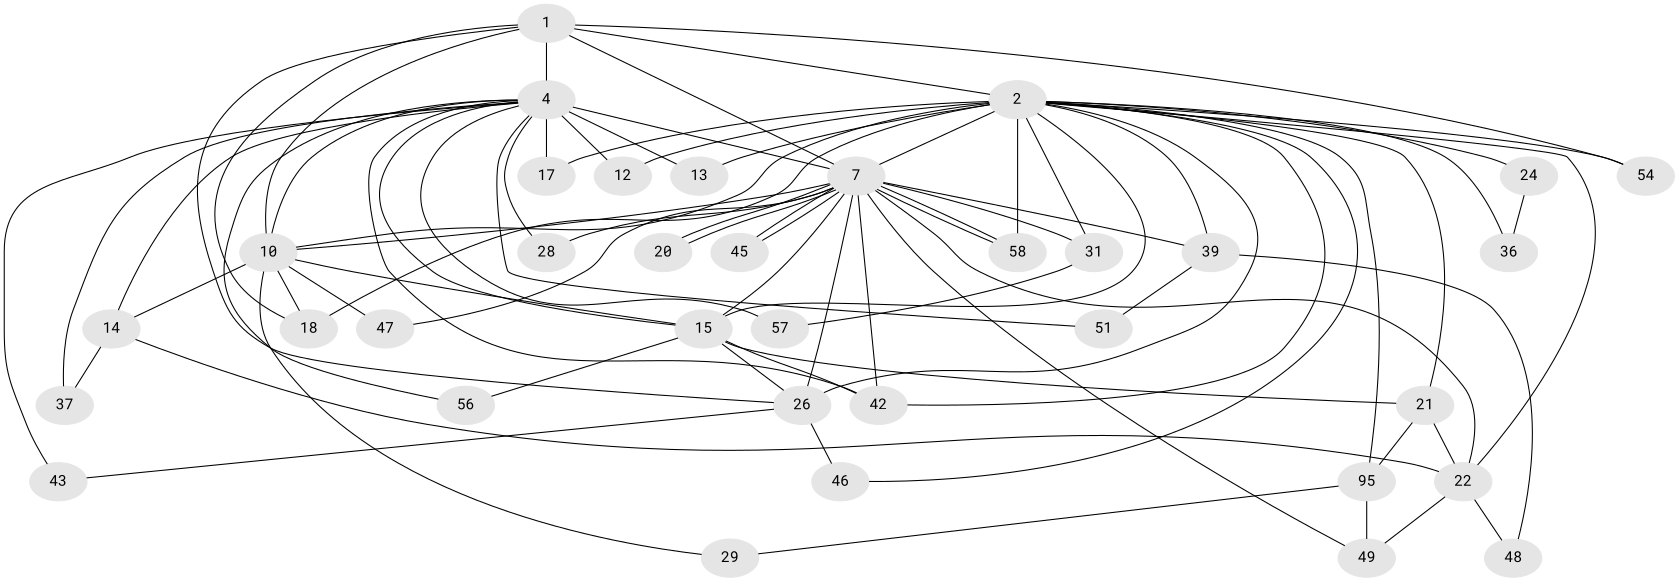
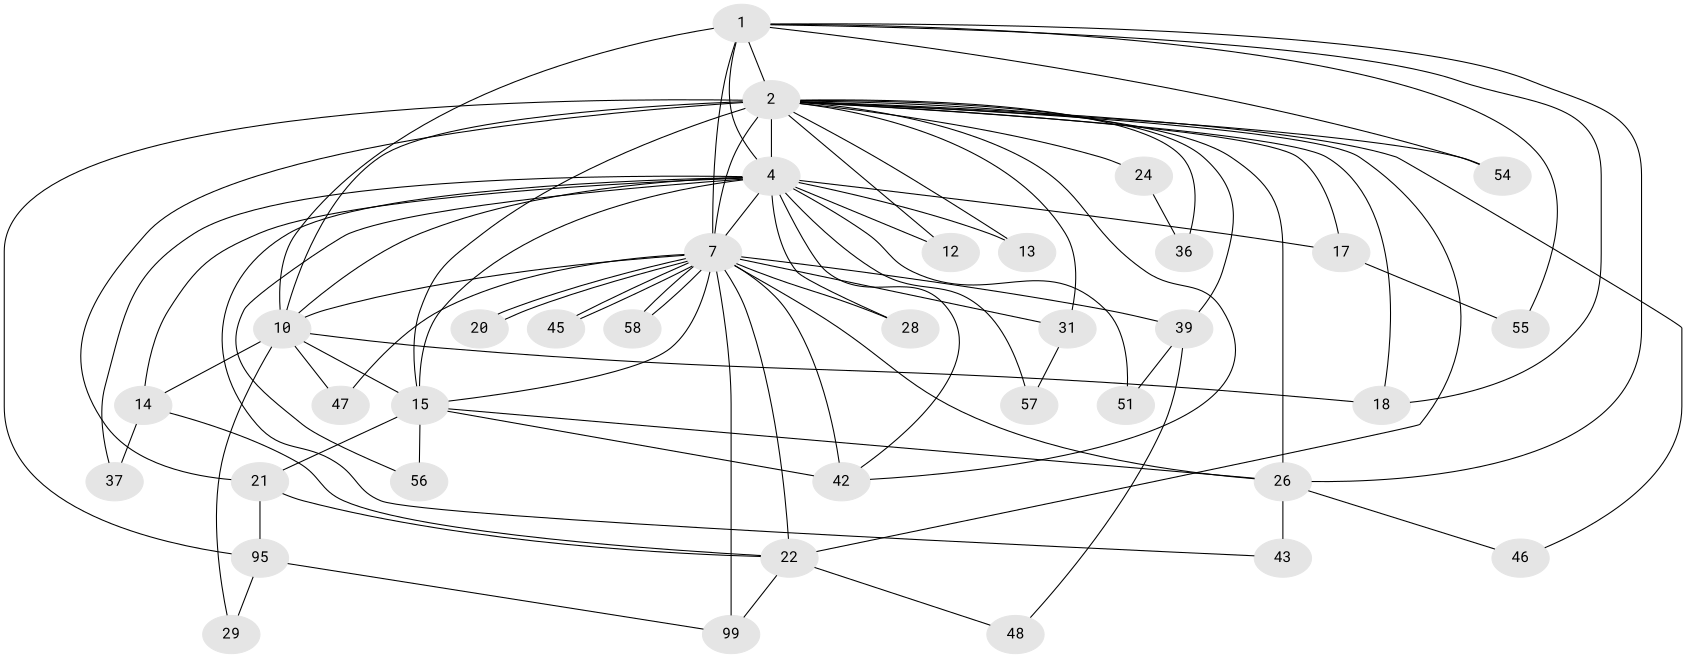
(1018, 176) -> (771, 138)
none -> (1521, 329)
(1367, 558) -> (731, 635)
